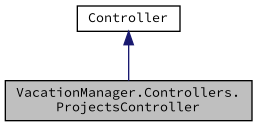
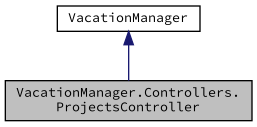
(129, 19) -> (129, 19)
